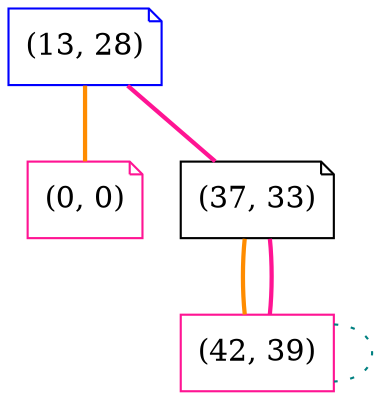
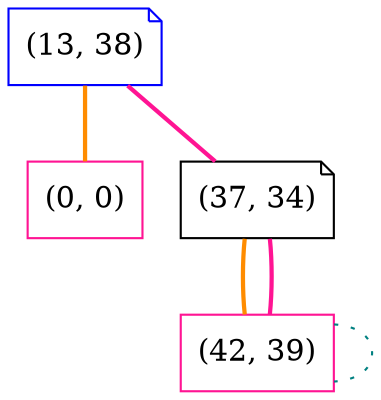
(85, 47) -> (85, 47)
(85, 200) -> (85, 200)
(257, 200) -> (257, 200)
